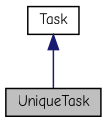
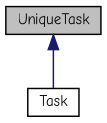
(53, 69) -> (53, 69)
